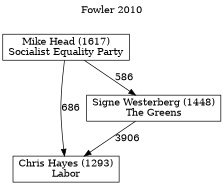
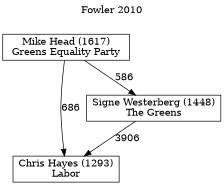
(66, 47) -> (66, 47)
